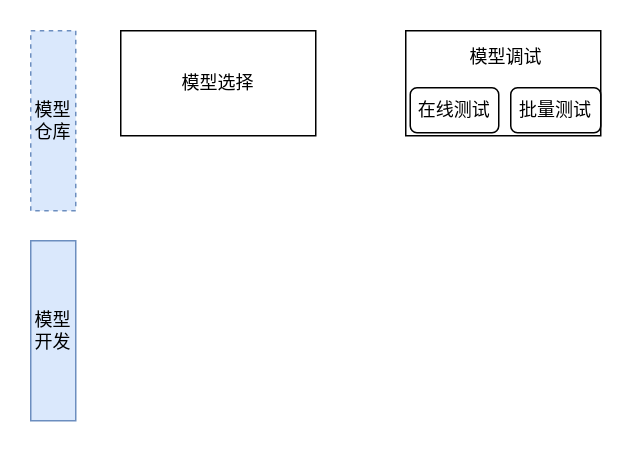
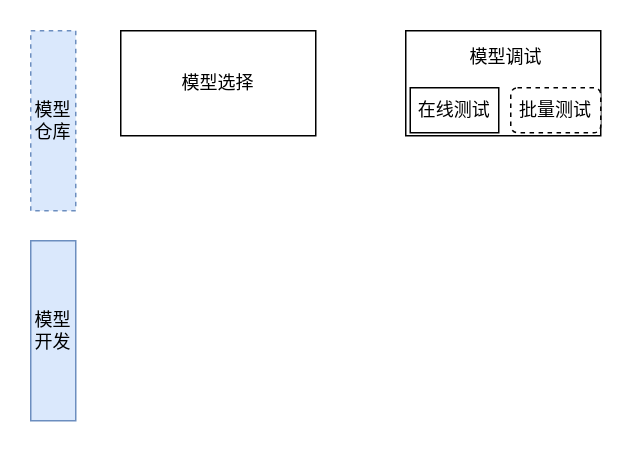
(455, 110) -> (455, 110)
(556, 110) -> (556, 110)
